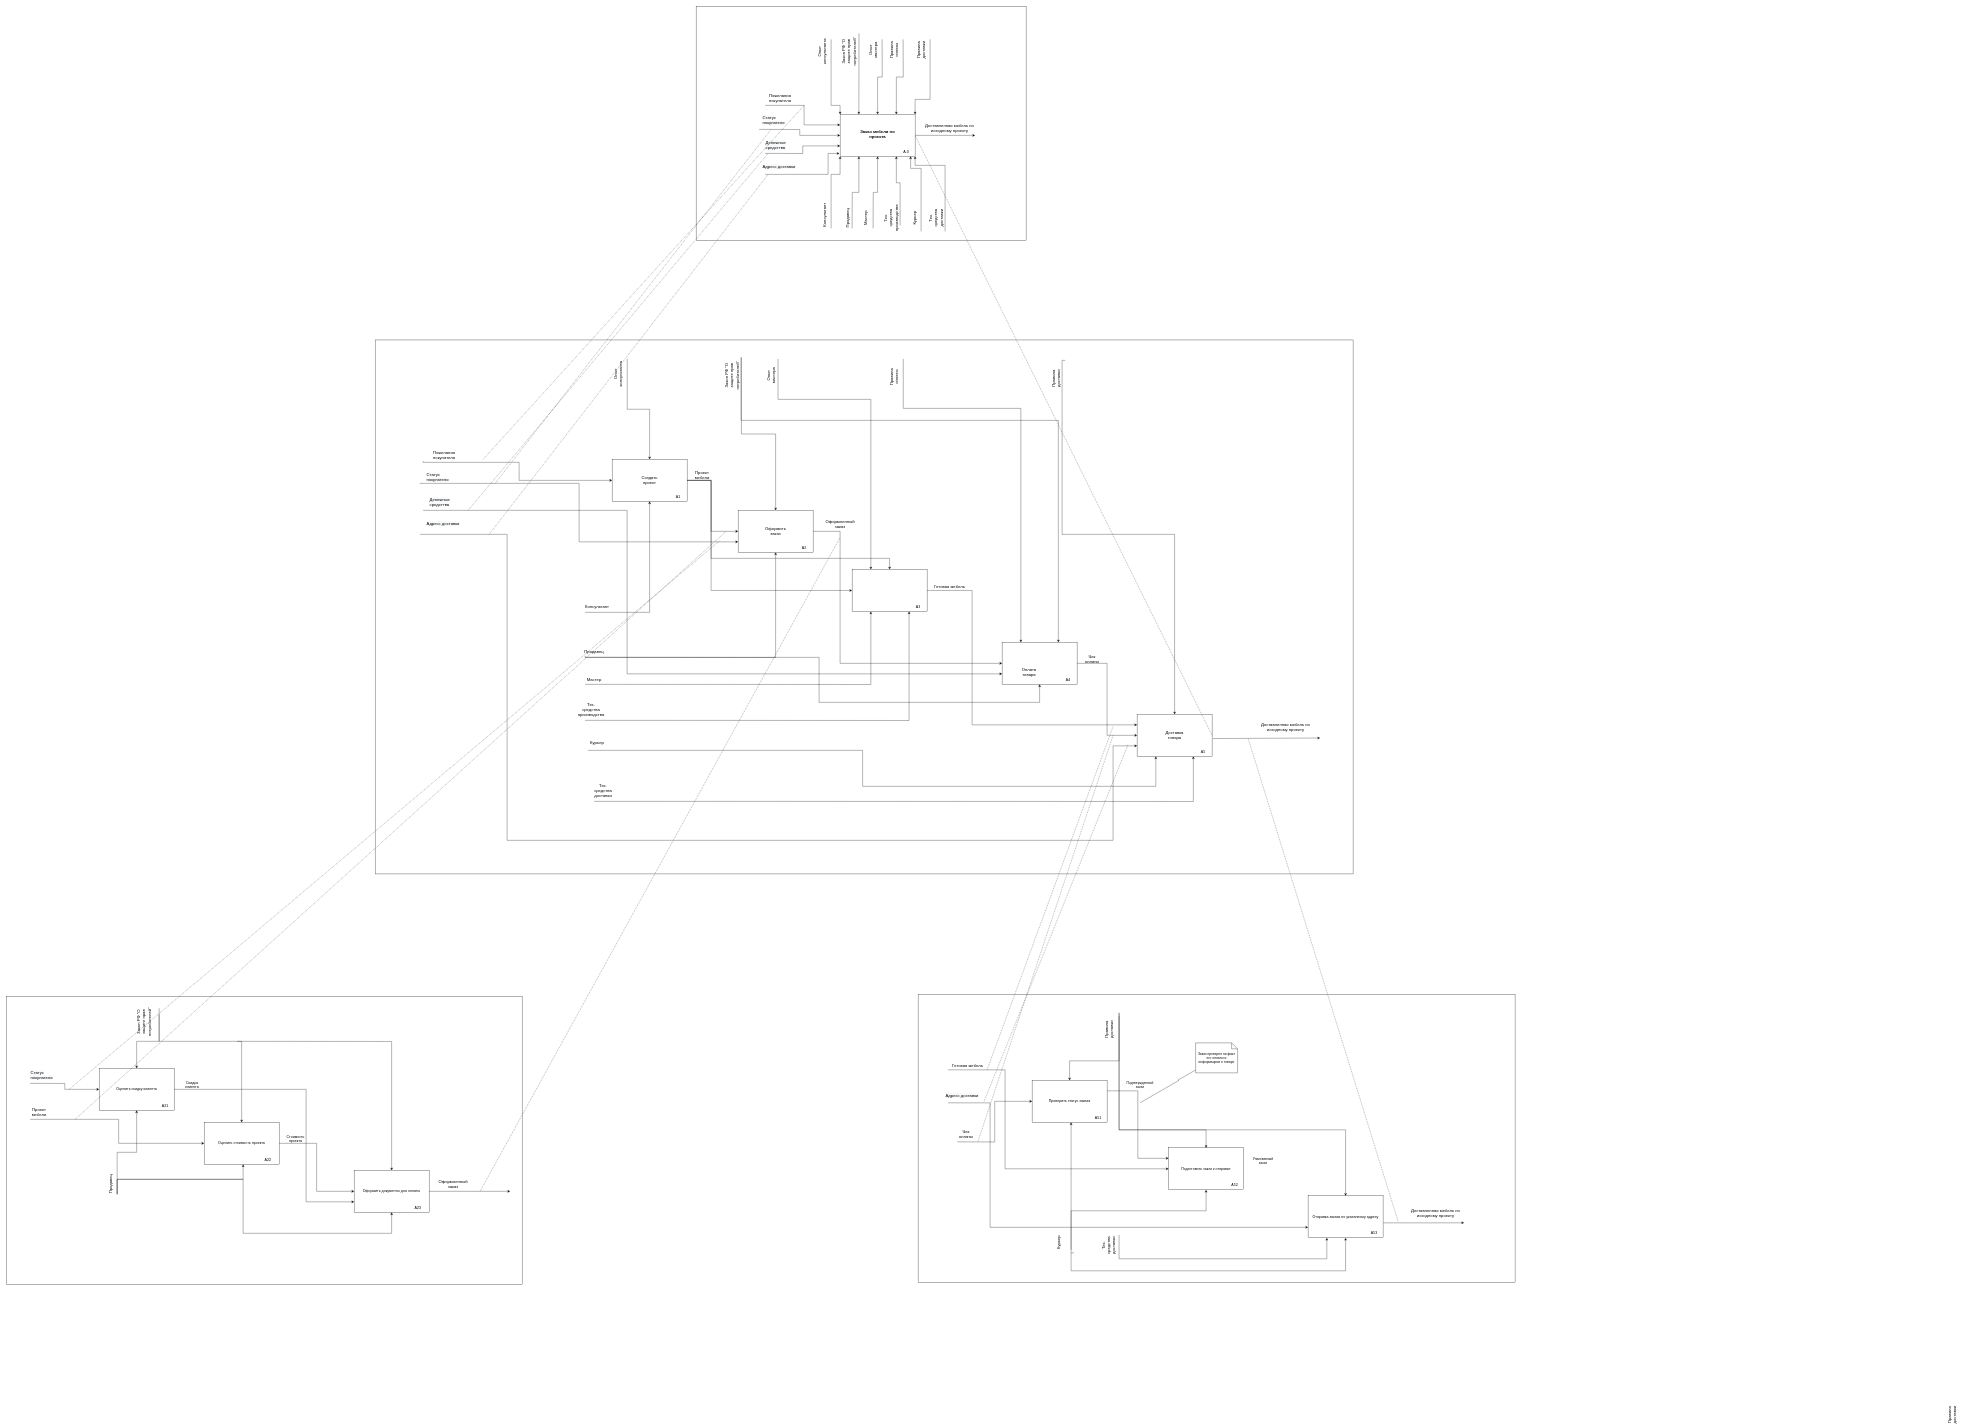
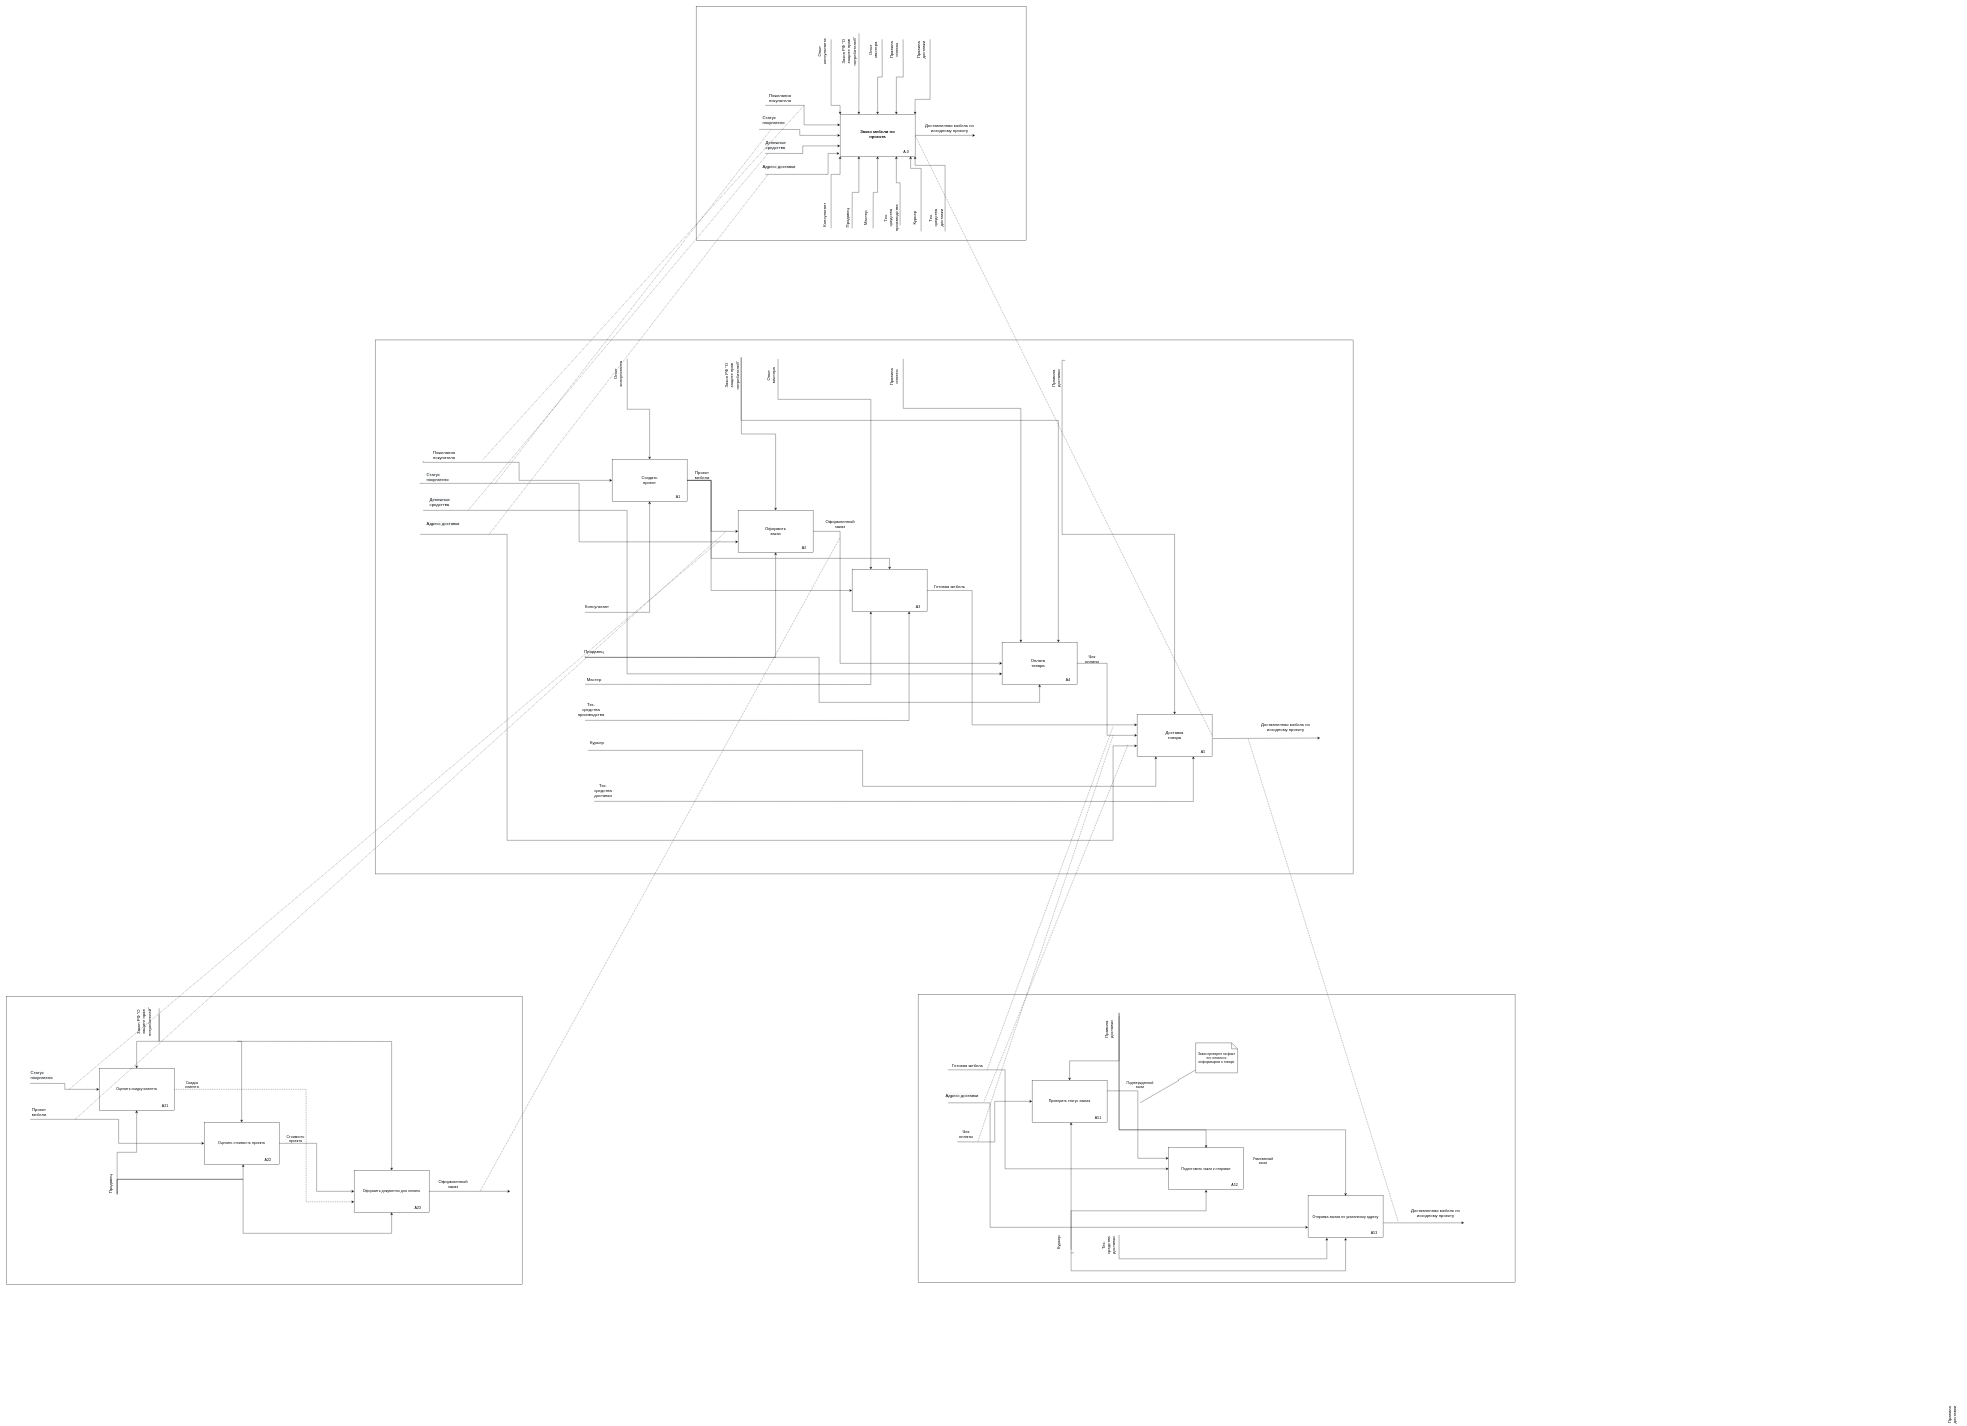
(1029, 672) -> (1038, 663)
(306, 1101) -> (306, 1101)
